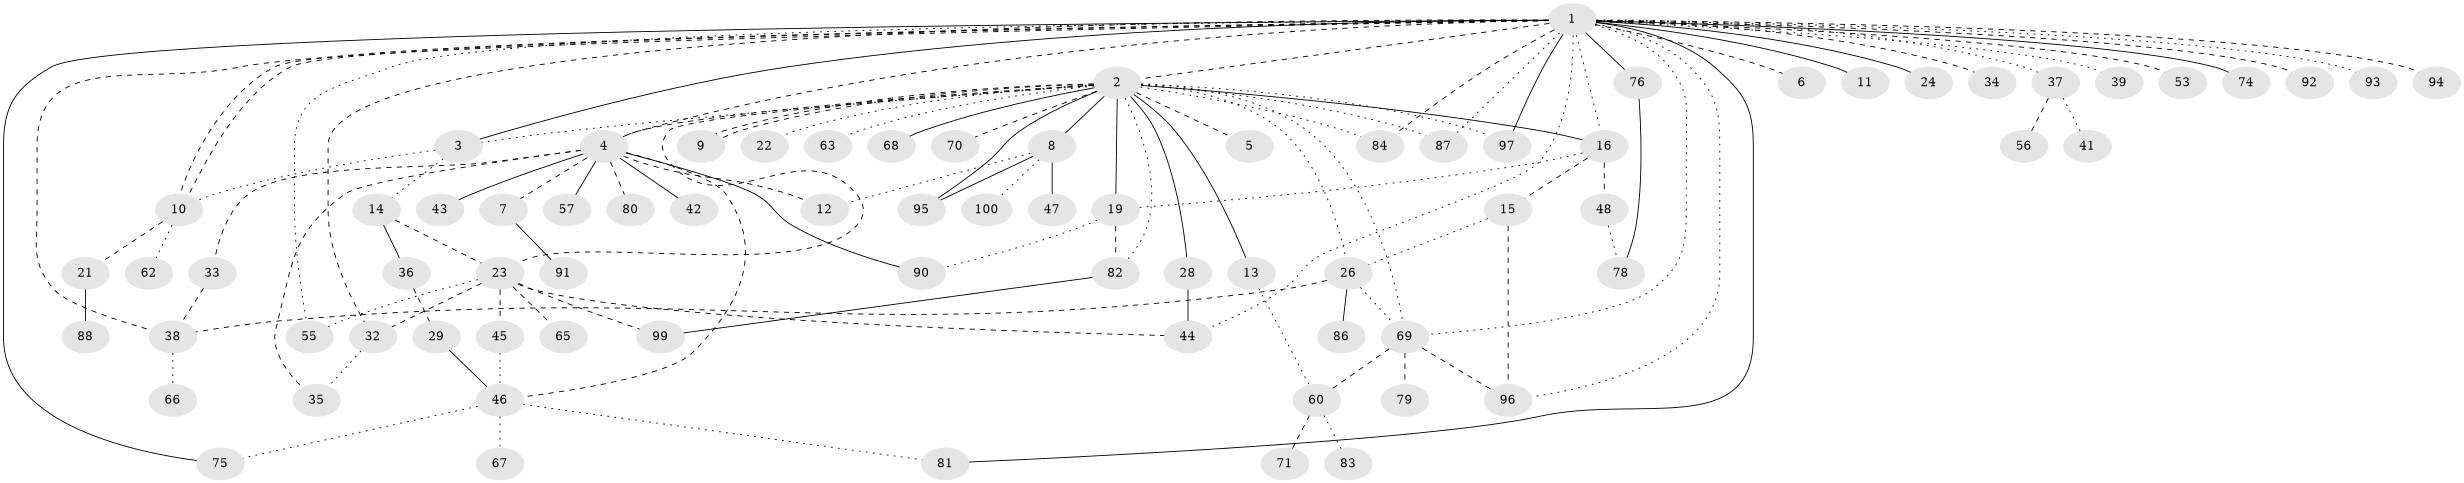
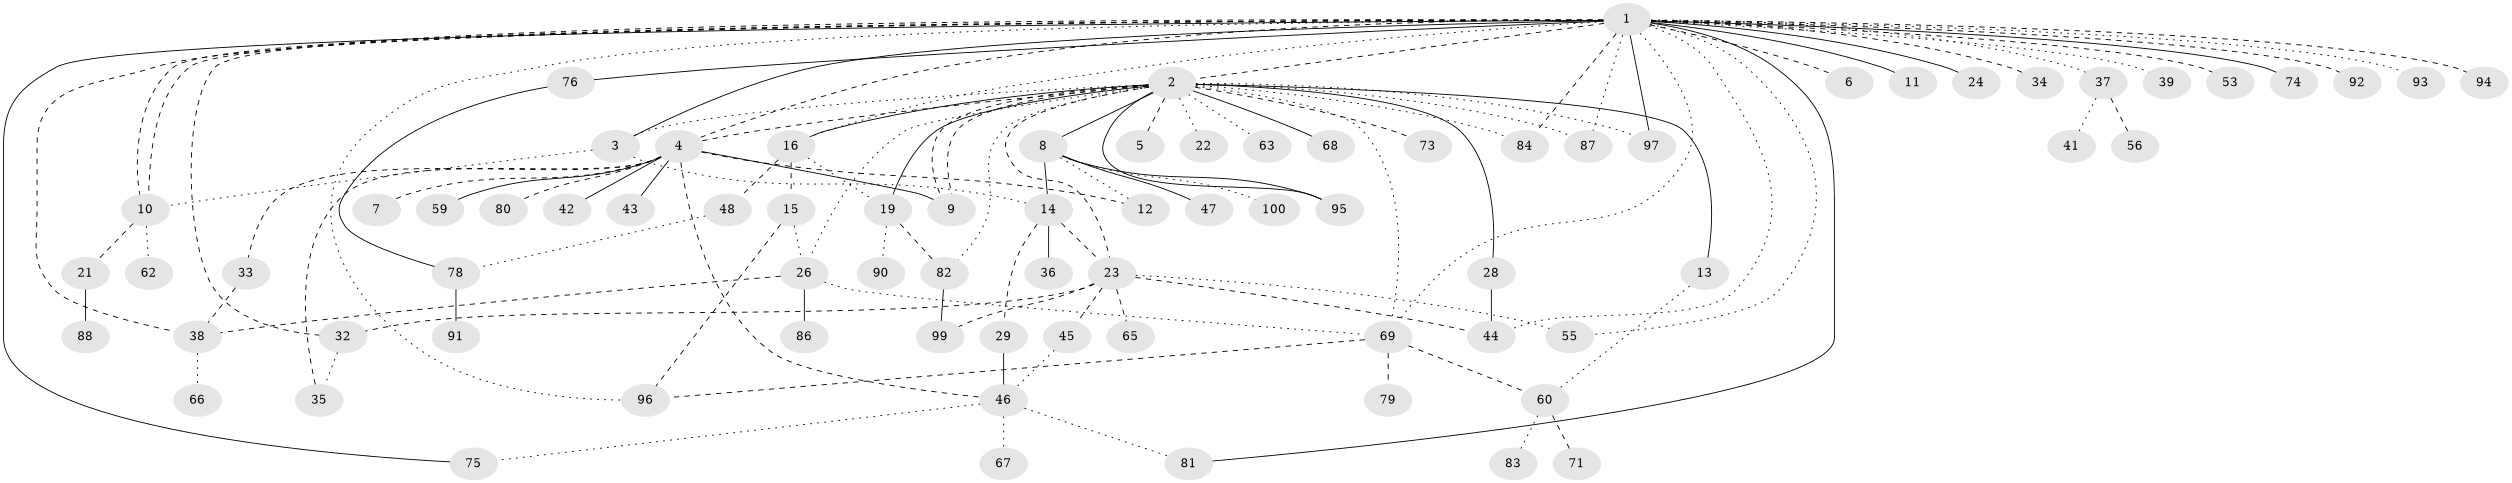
(955, 146) -> (1428, 146)
none -> (1046, 174)
(767, 202) -> (818, 174)
(567, 210) -> (440, 210)
(534, 242) -> (456, 300)
(421, 305) -> (1013, 270)
